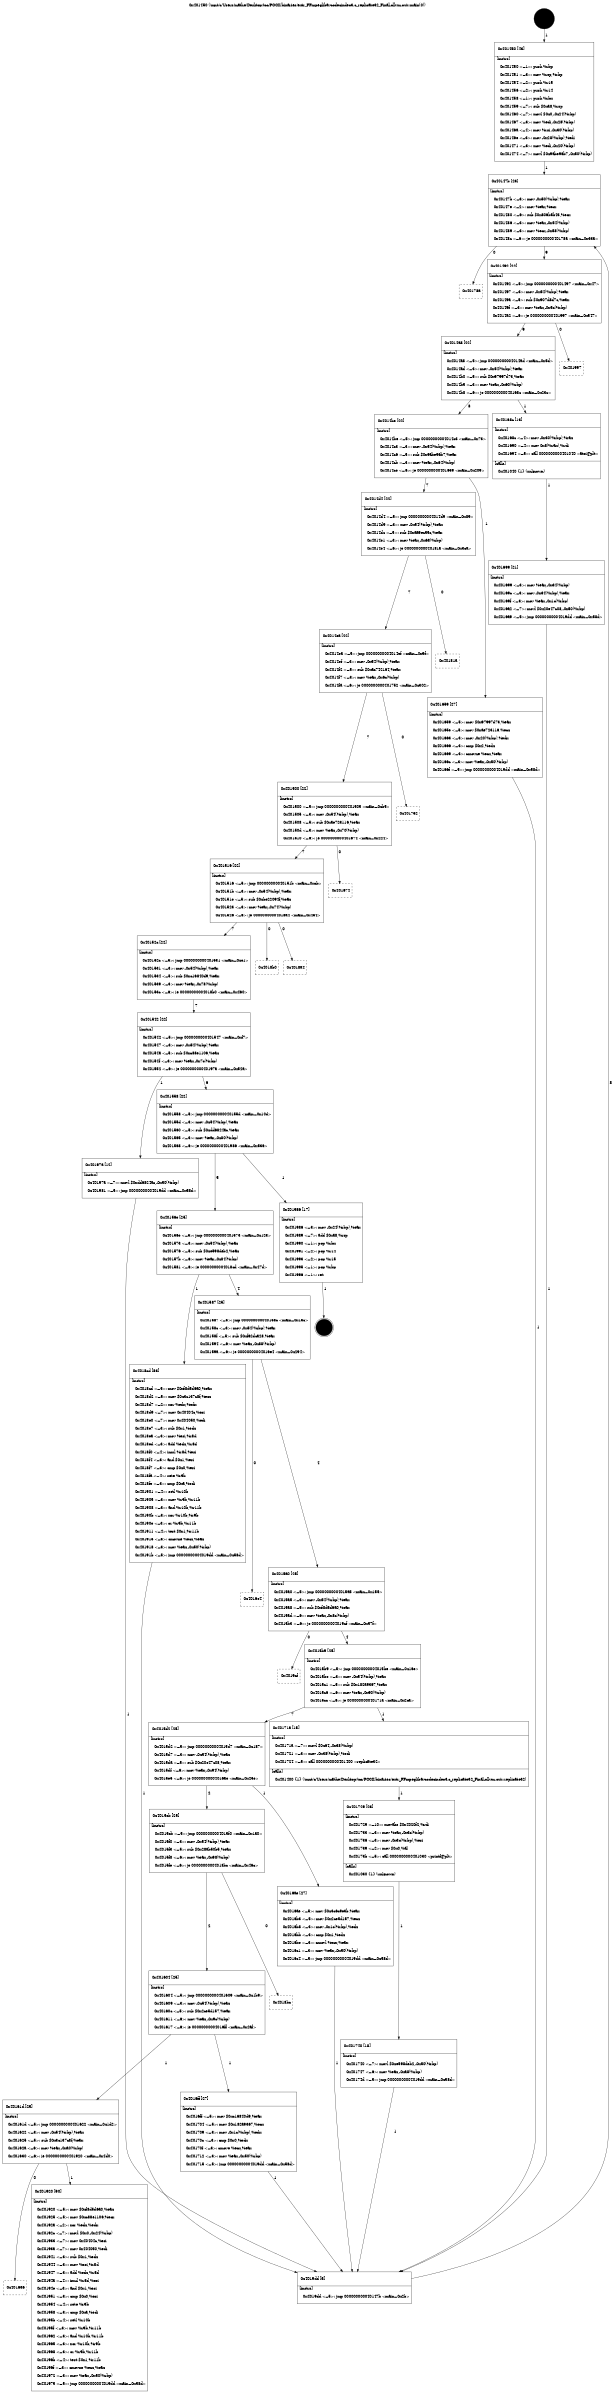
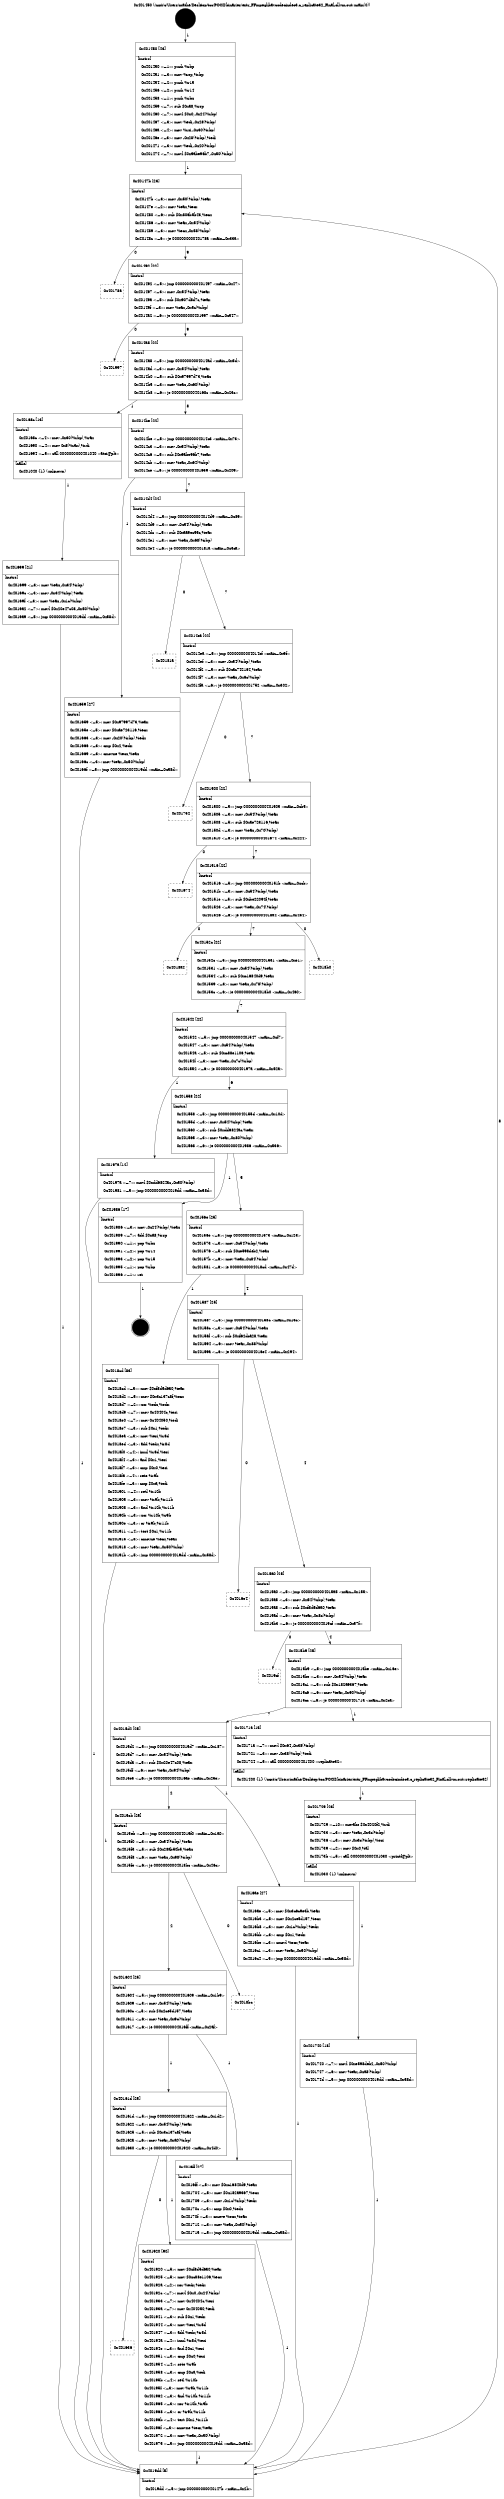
none -> (197, 2456)
